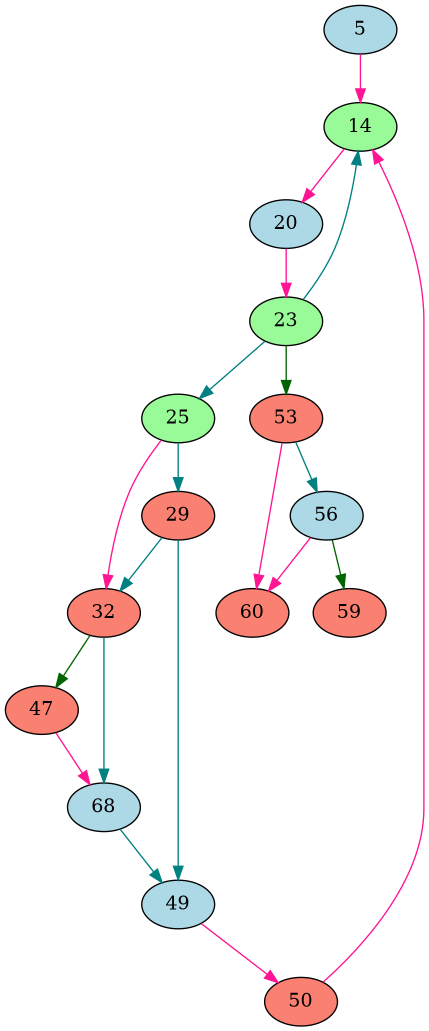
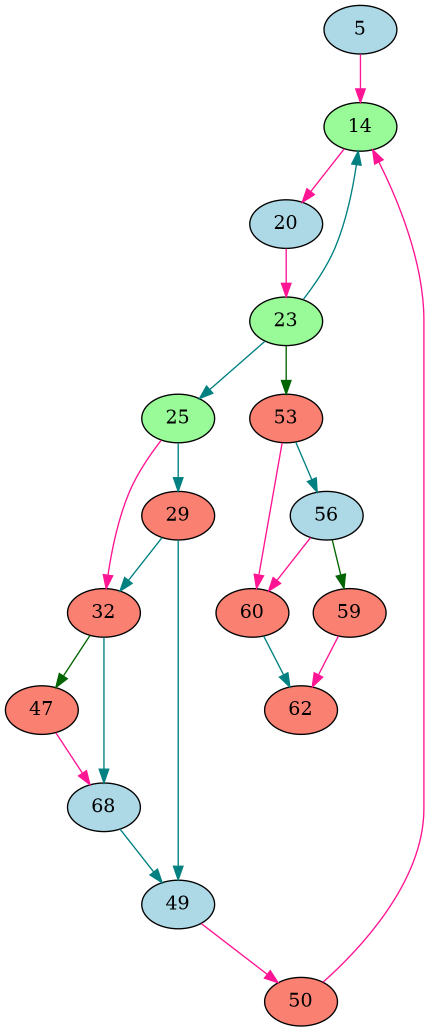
none -> (301, 710)
